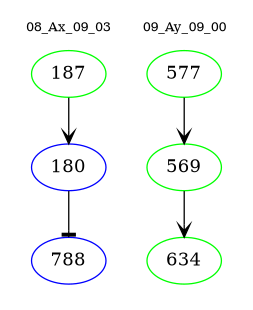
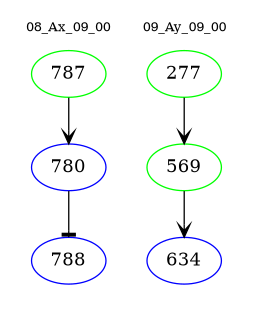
(69, 28) -> (69, 28)
(69, 74) -> (69, 74)
(184, 74) -> (184, 74)
(69, 167) -> (69, 167)
(184, 261) -> (184, 261)
